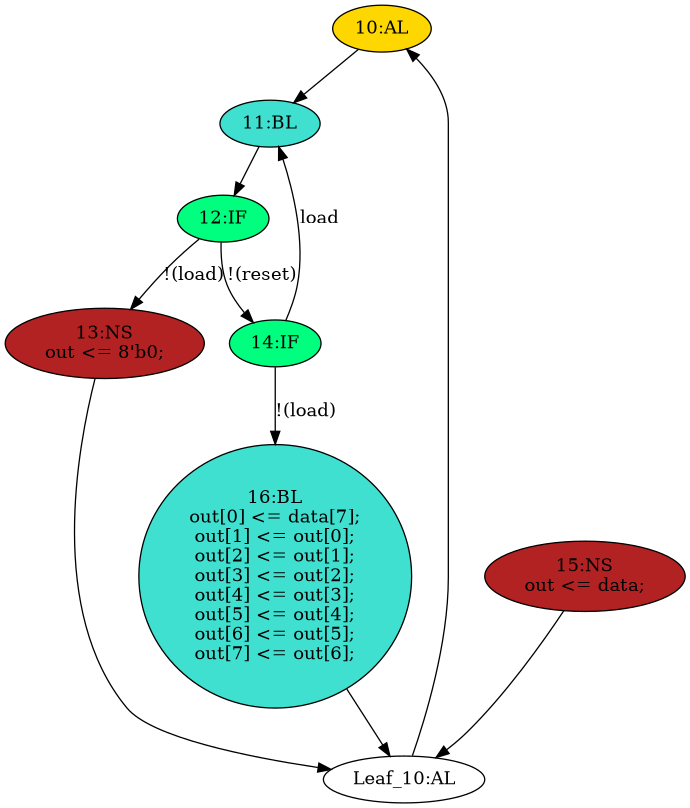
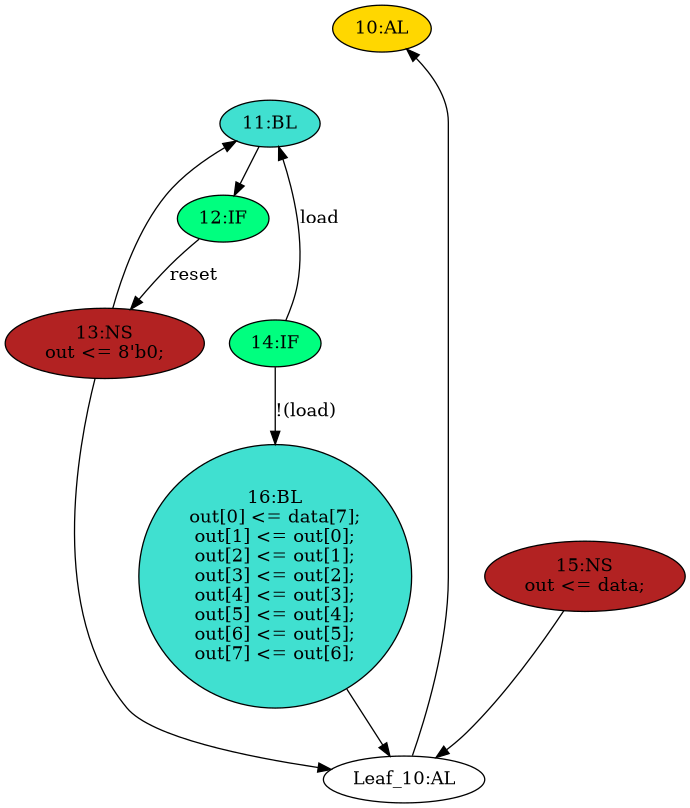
(331, 72) -> (152, 216)
(194, 275) -> (194, 275)
(225, 280) -> none
